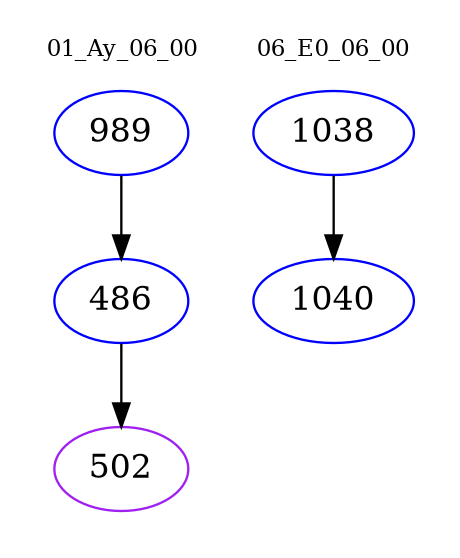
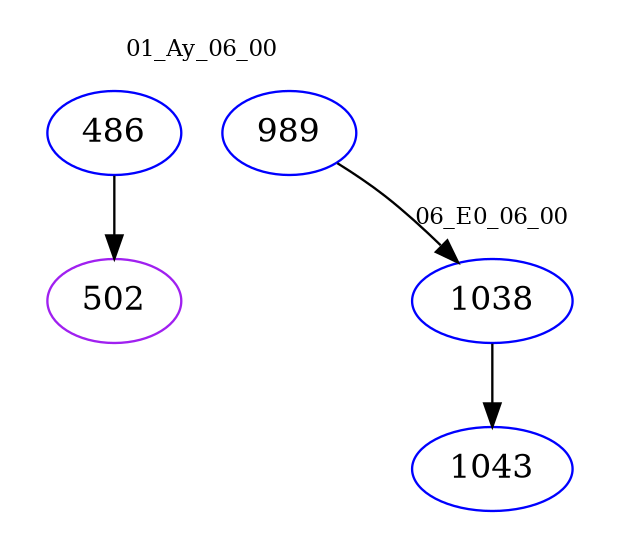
(121, 206) -> (409, 216)
(334, 301) -> (492, 469)
